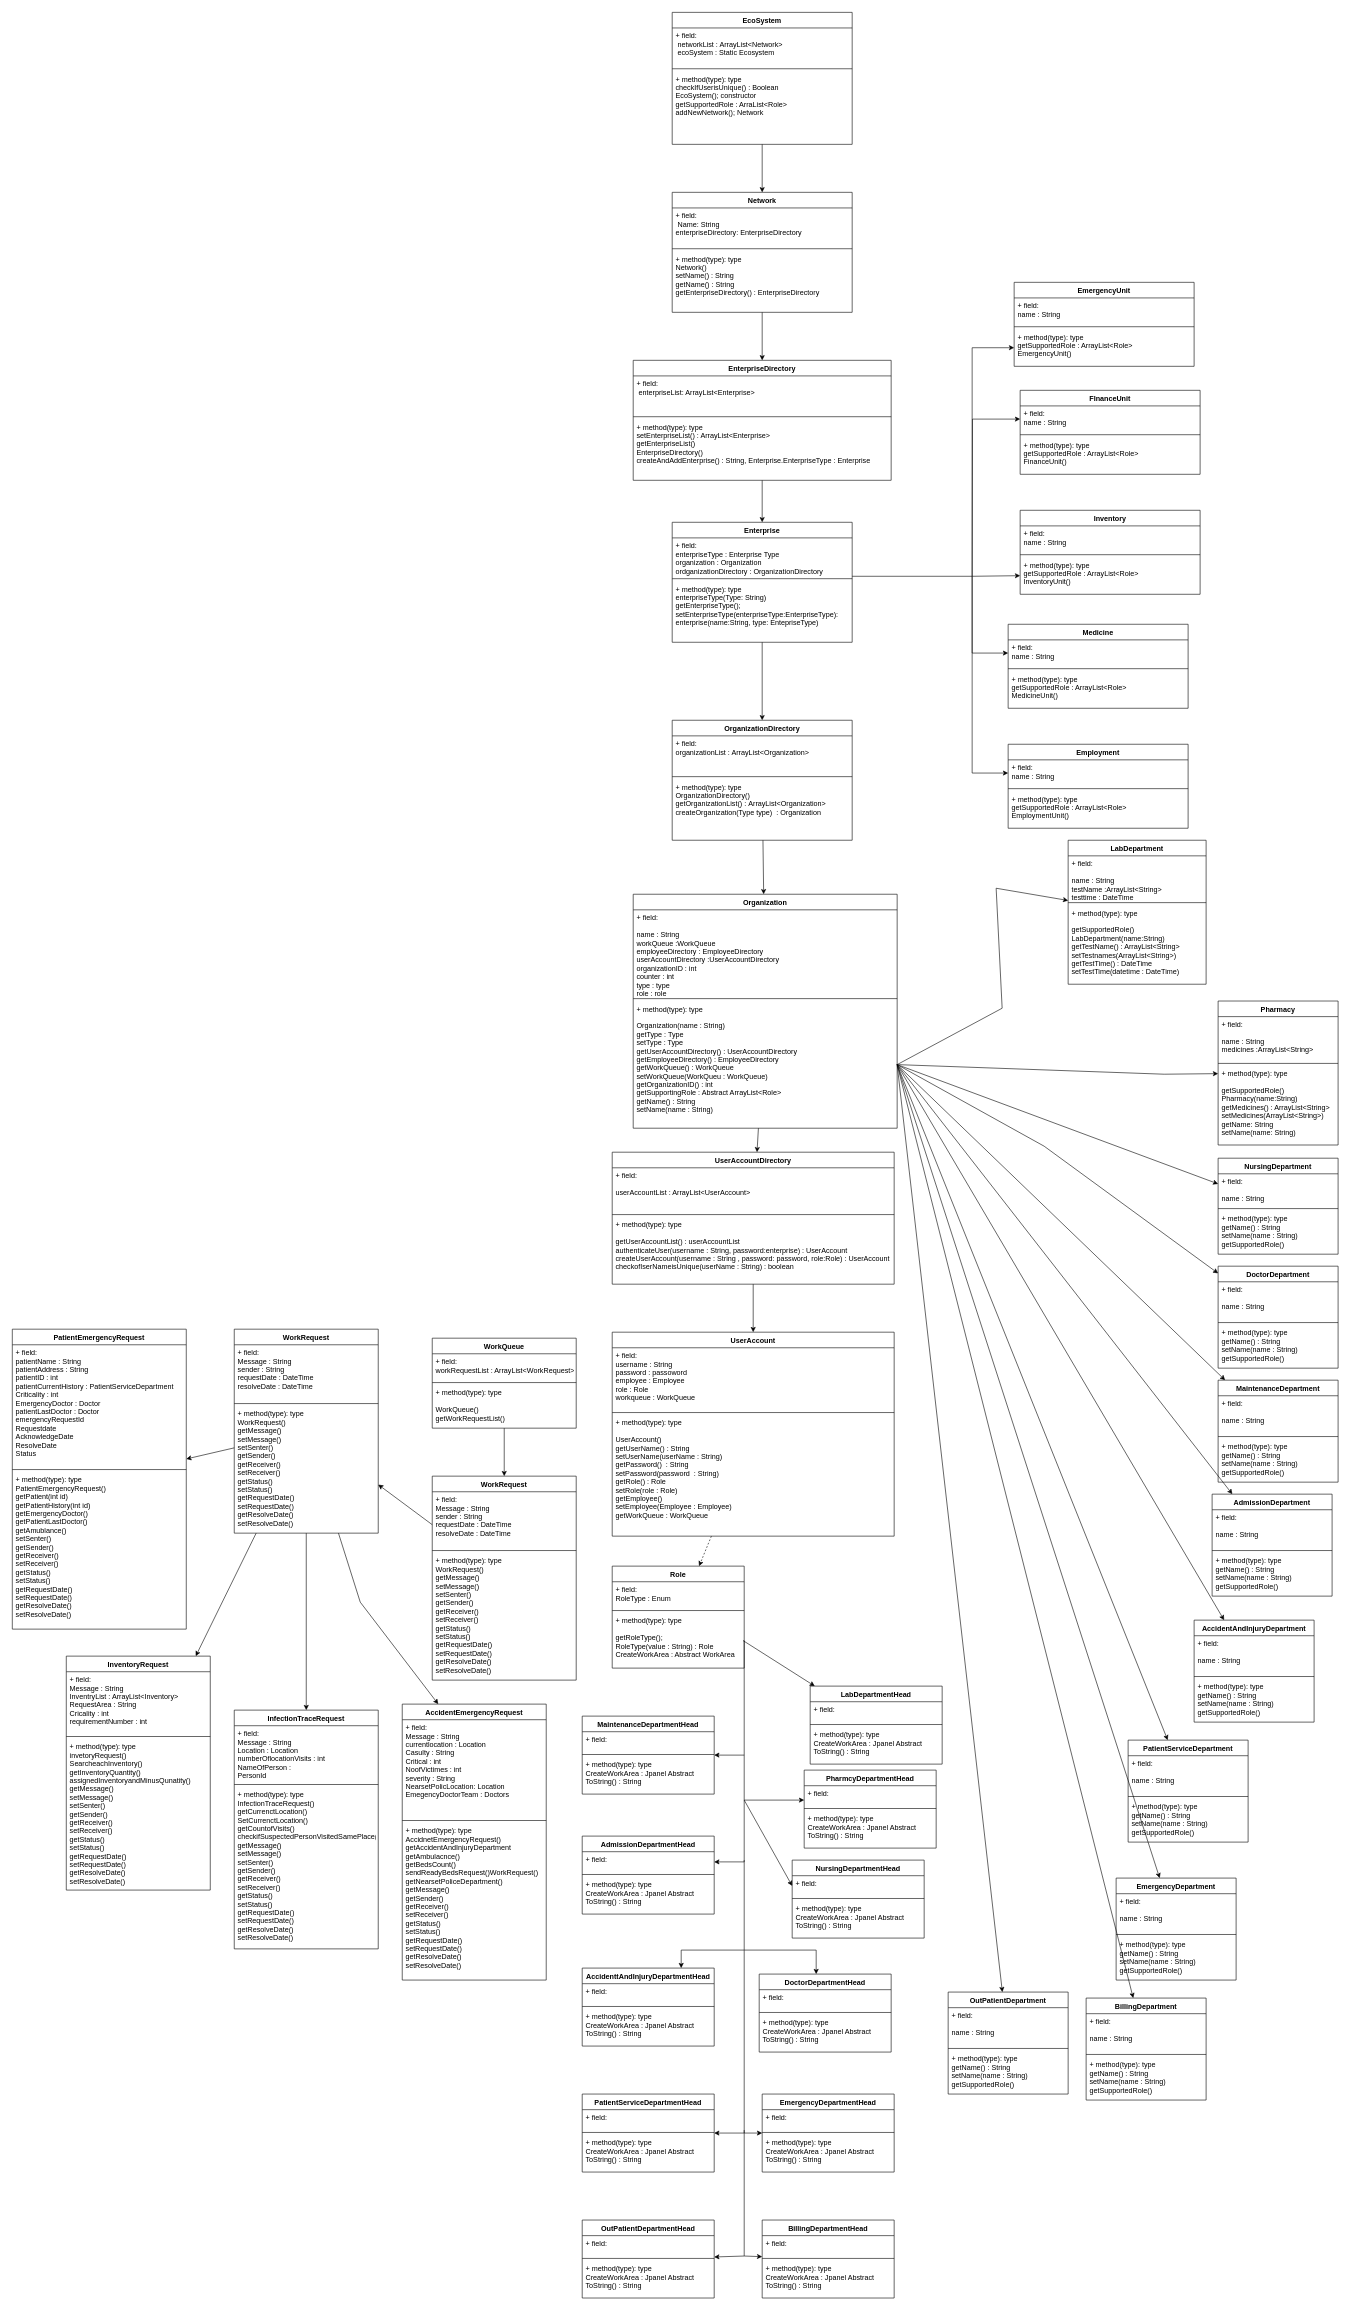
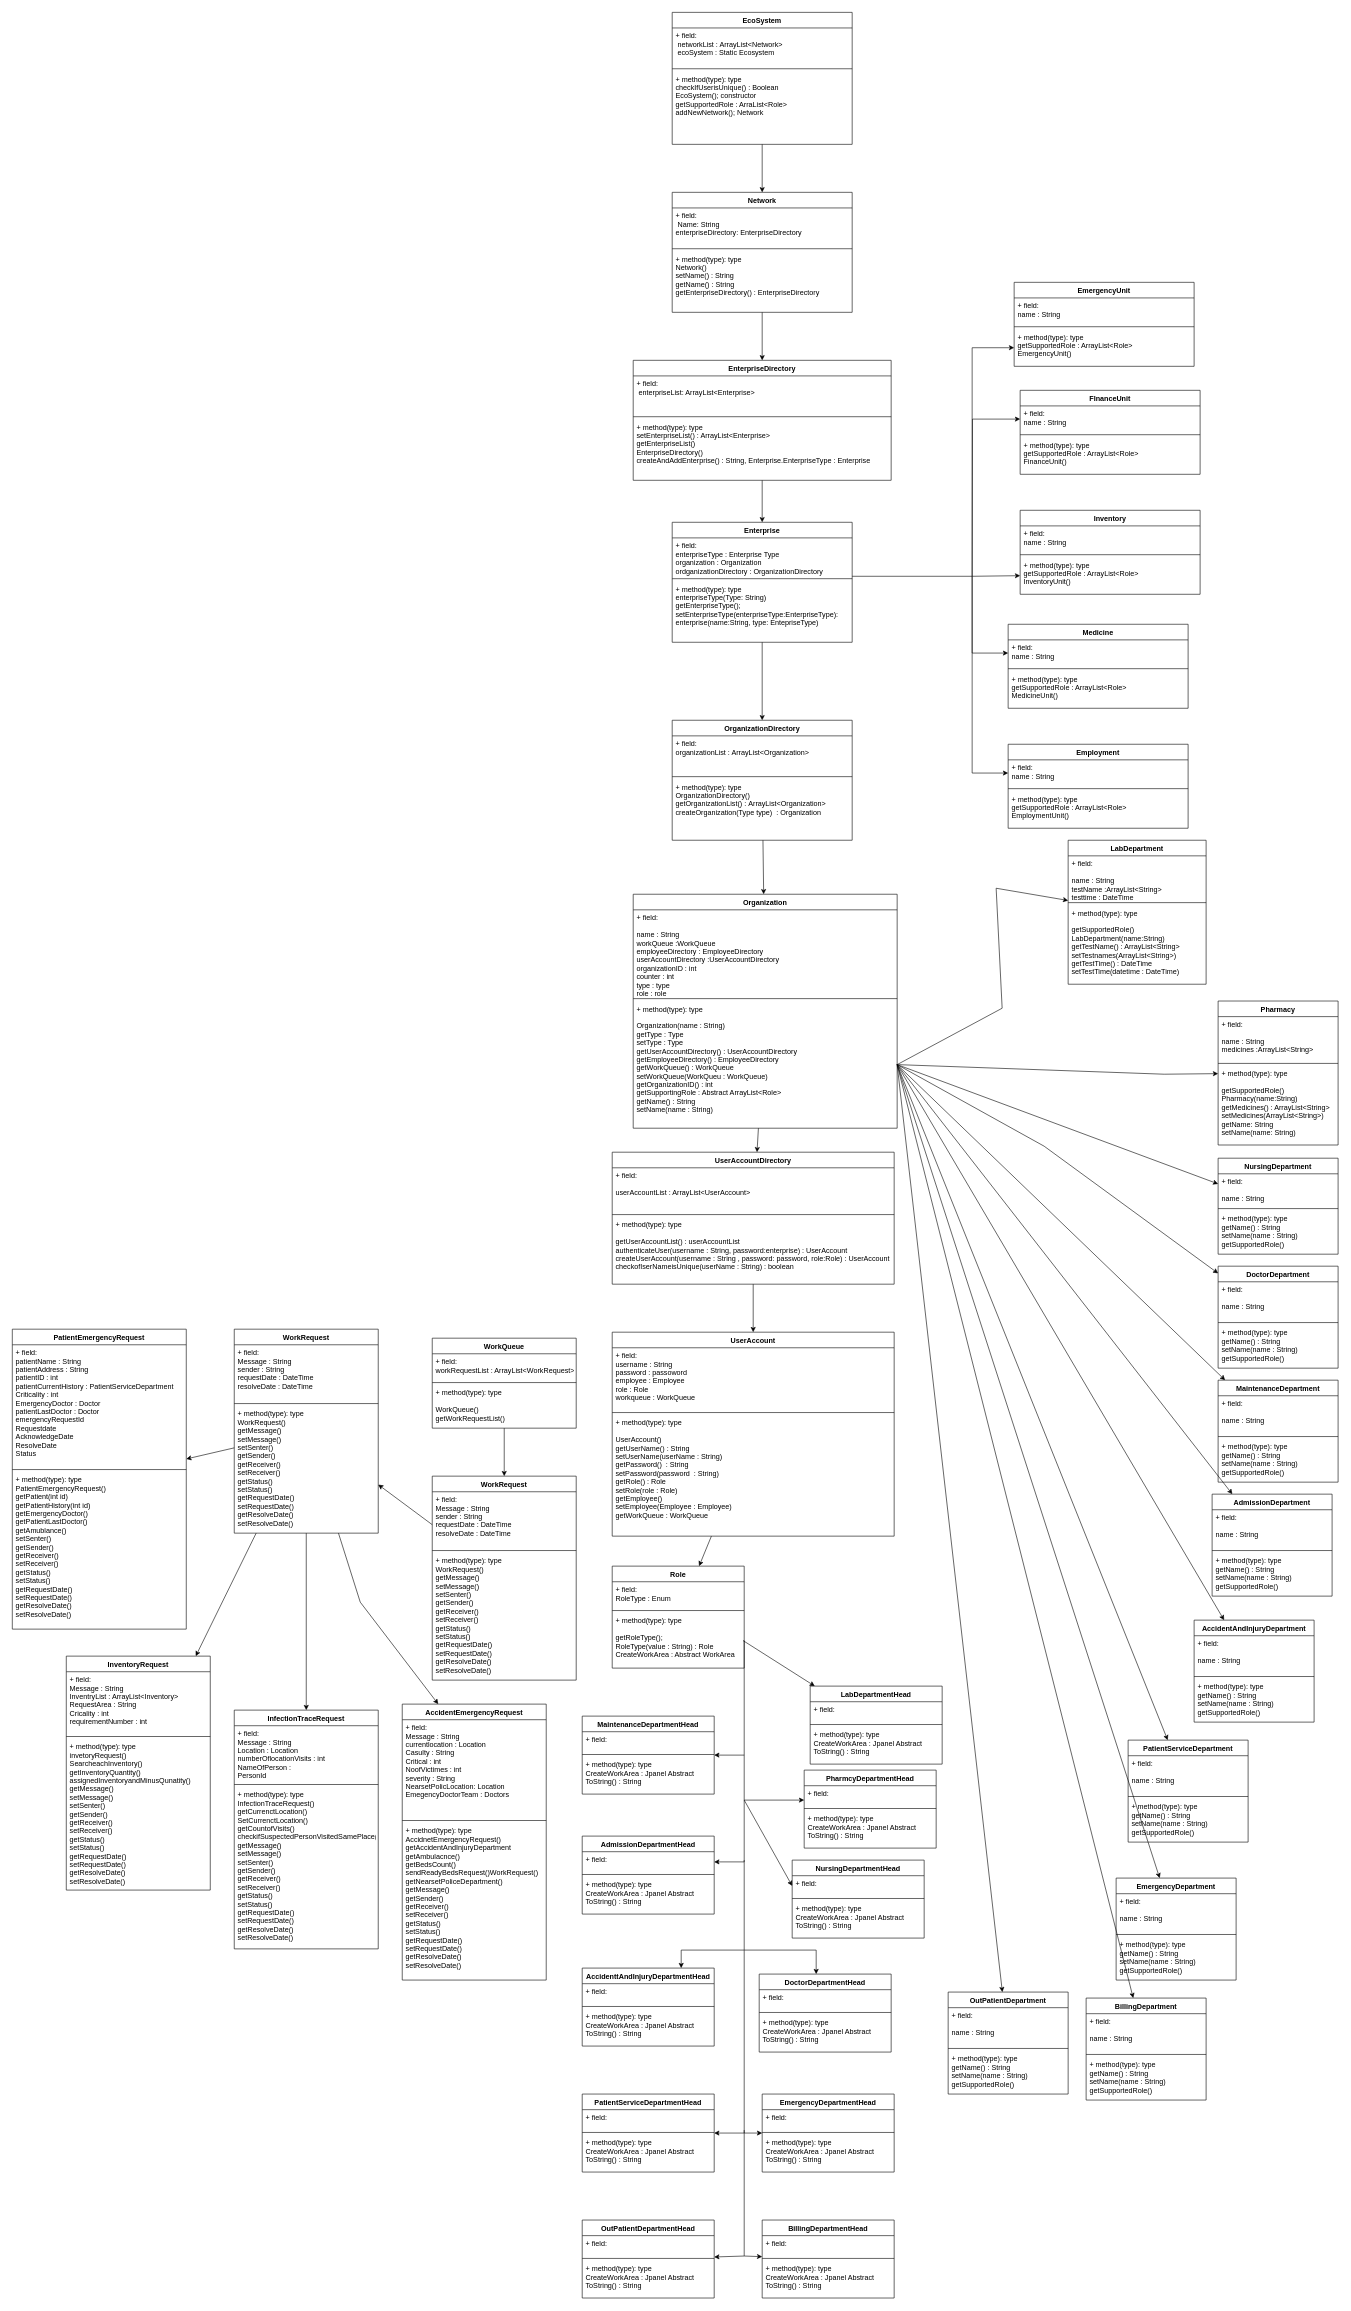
(706, 1549) -> (706, 1549)
